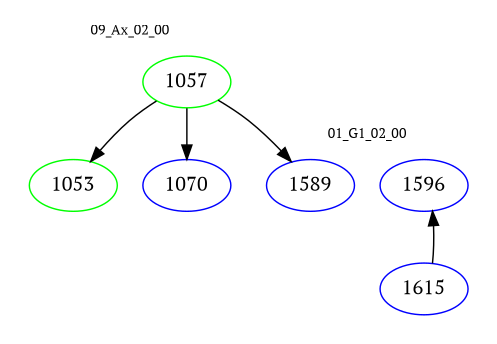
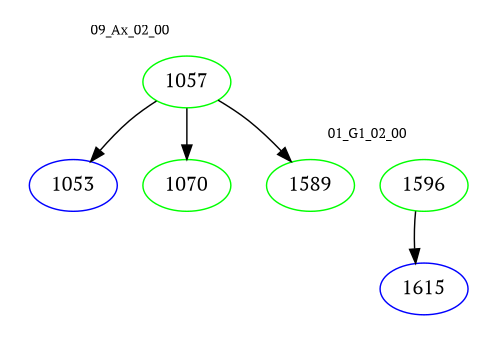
(73, 185) -> (73, 185)
(187, 185) -> (187, 185)
(310, 185) -> (310, 185)
(424, 185) -> (424, 185)
(434, 245) -> (414, 230)
